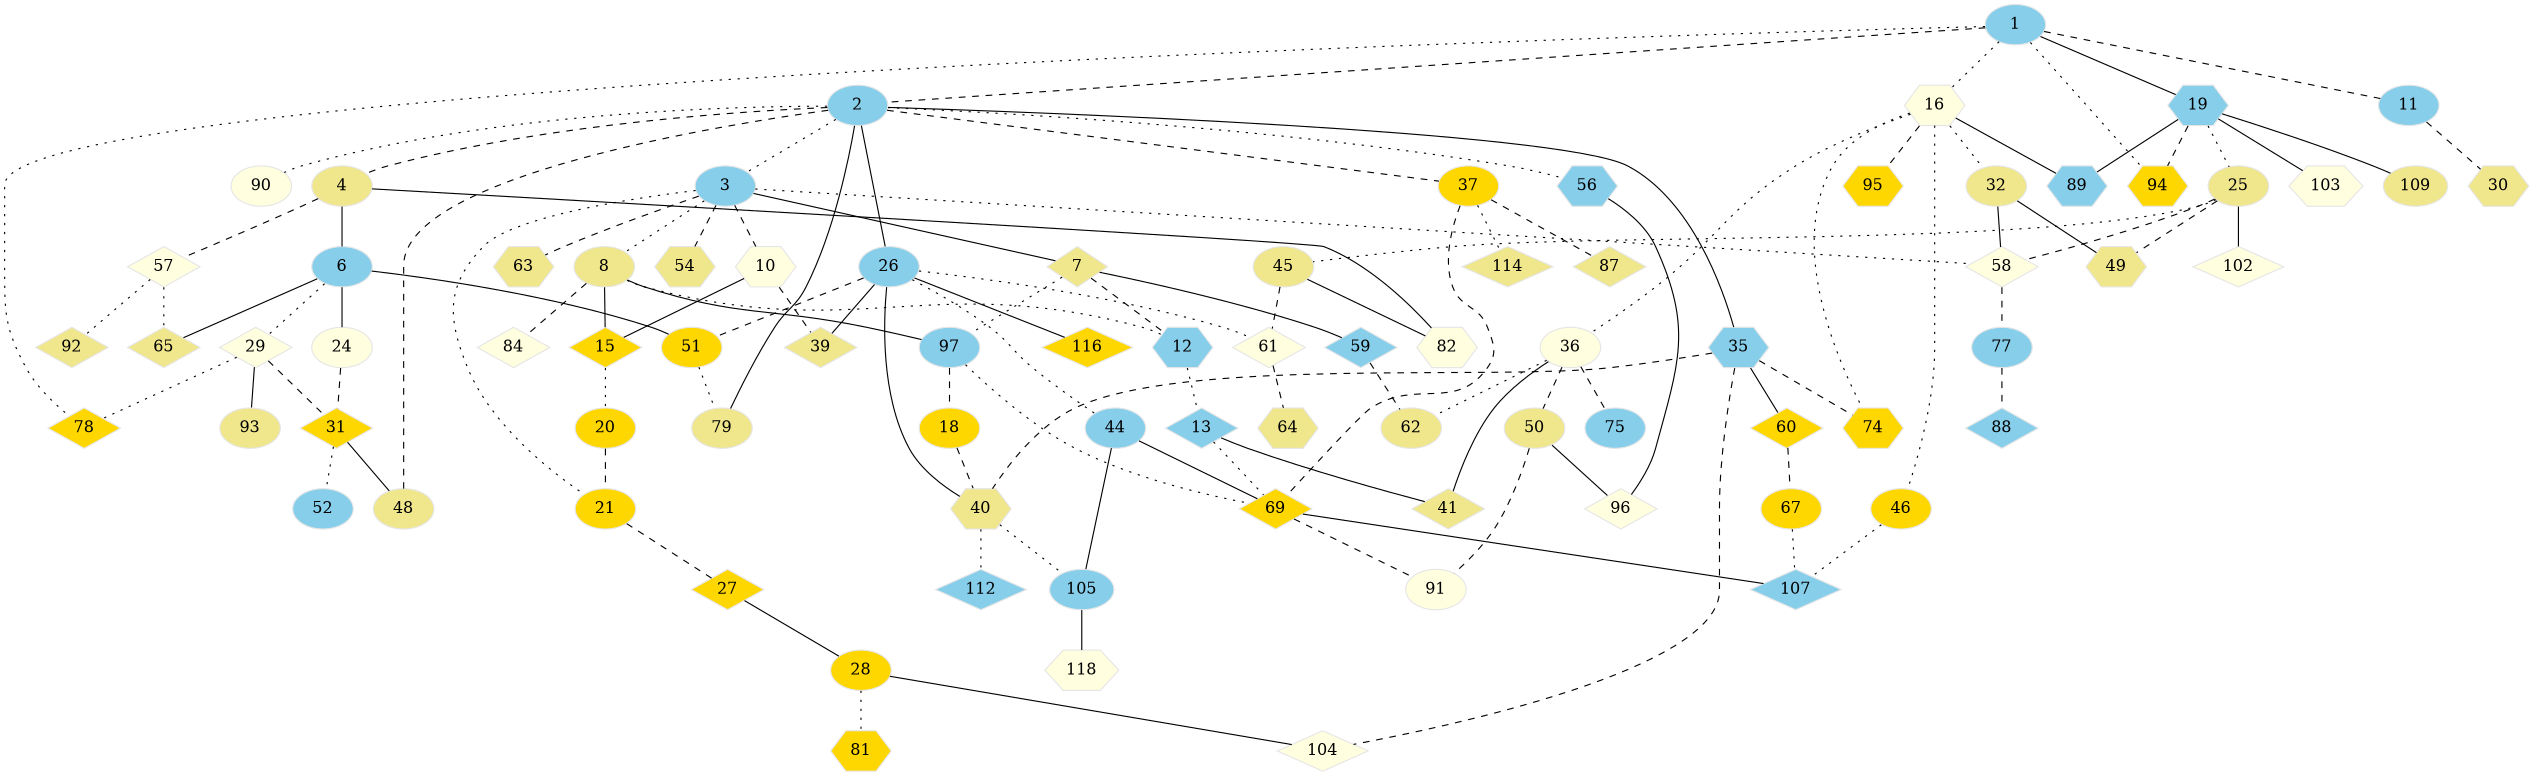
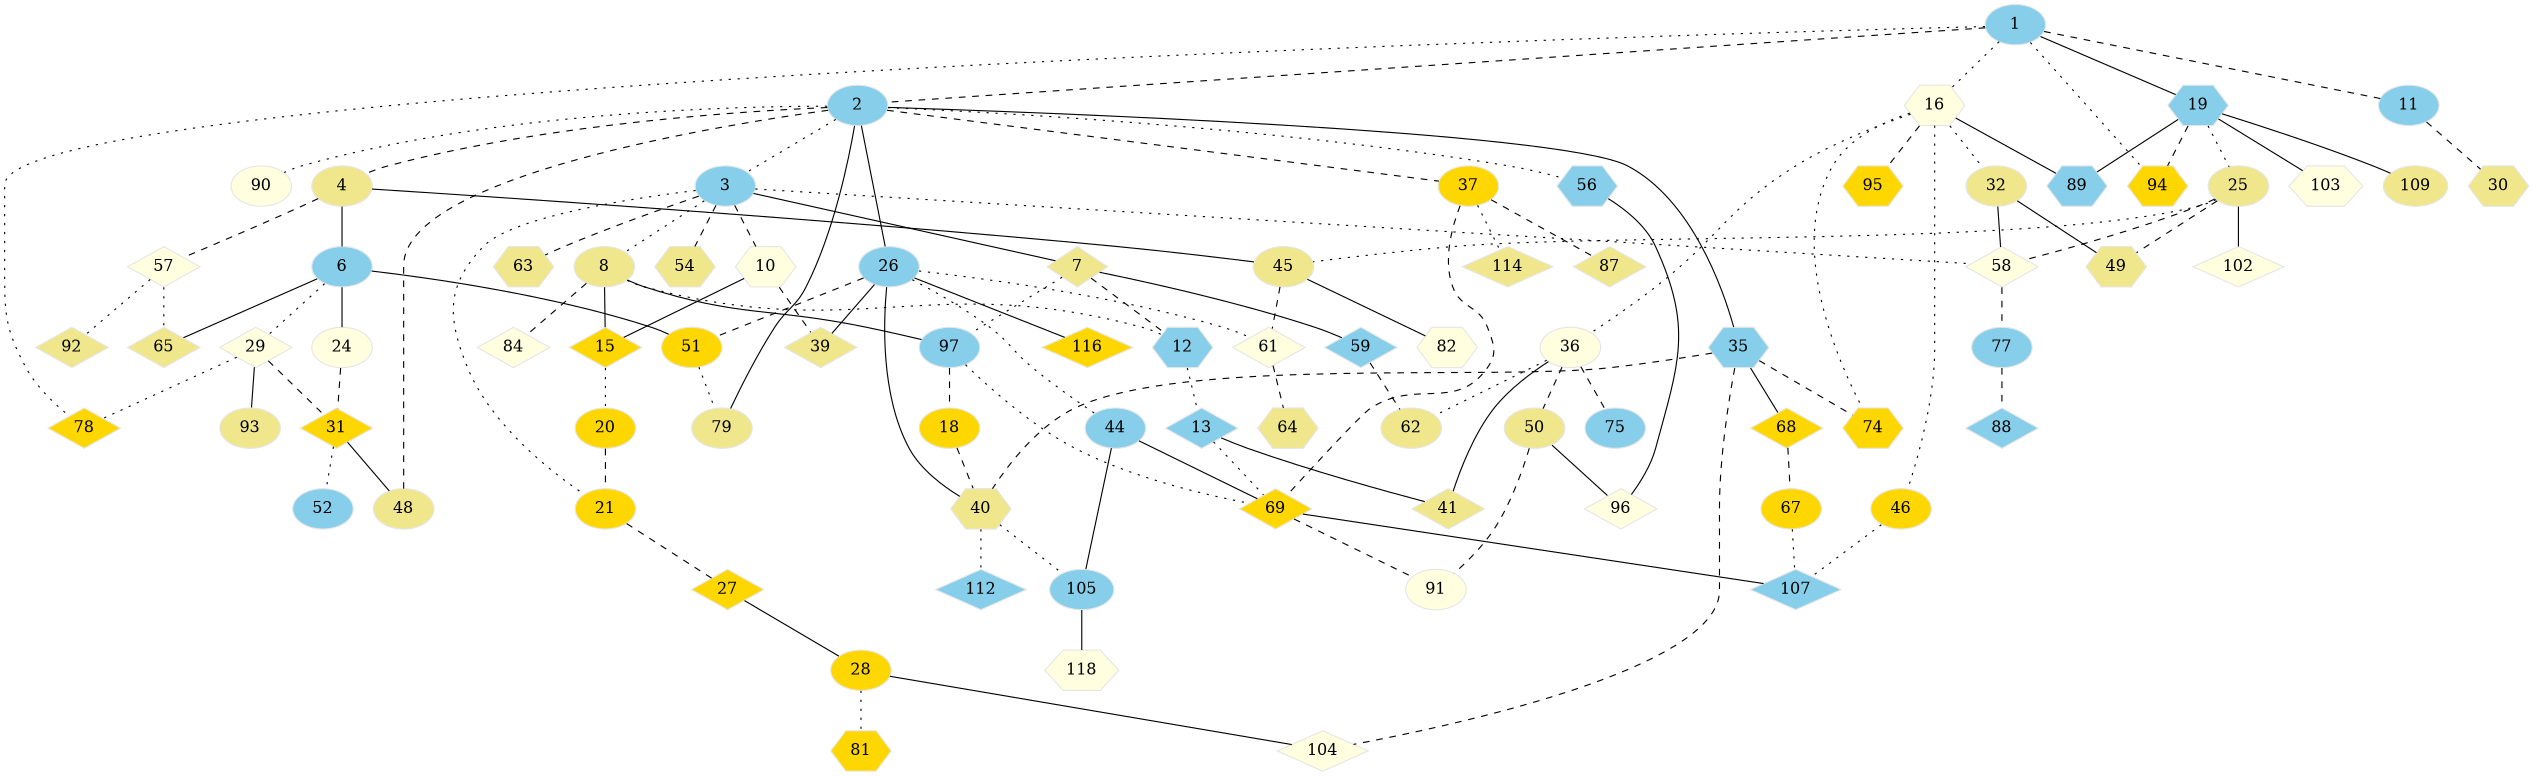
(916, 220) -> (813, 220)
(1787, 428) -> (1787, 428)
